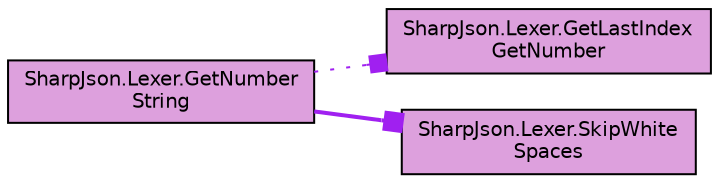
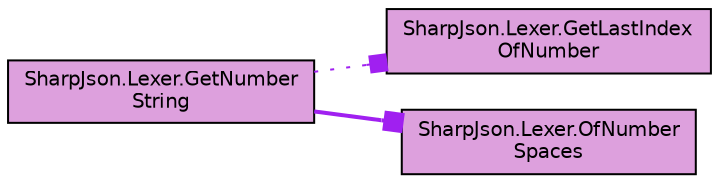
(549, 41) -> (549, 41)
(549, 142) -> (549, 142)
